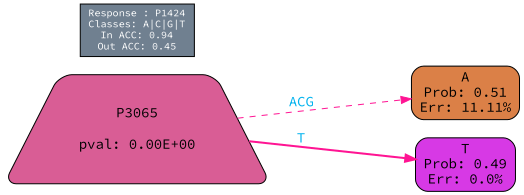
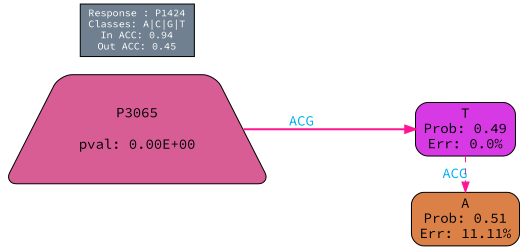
(319, 109) -> (465, 169)
(301, 139) -> (301, 122)
